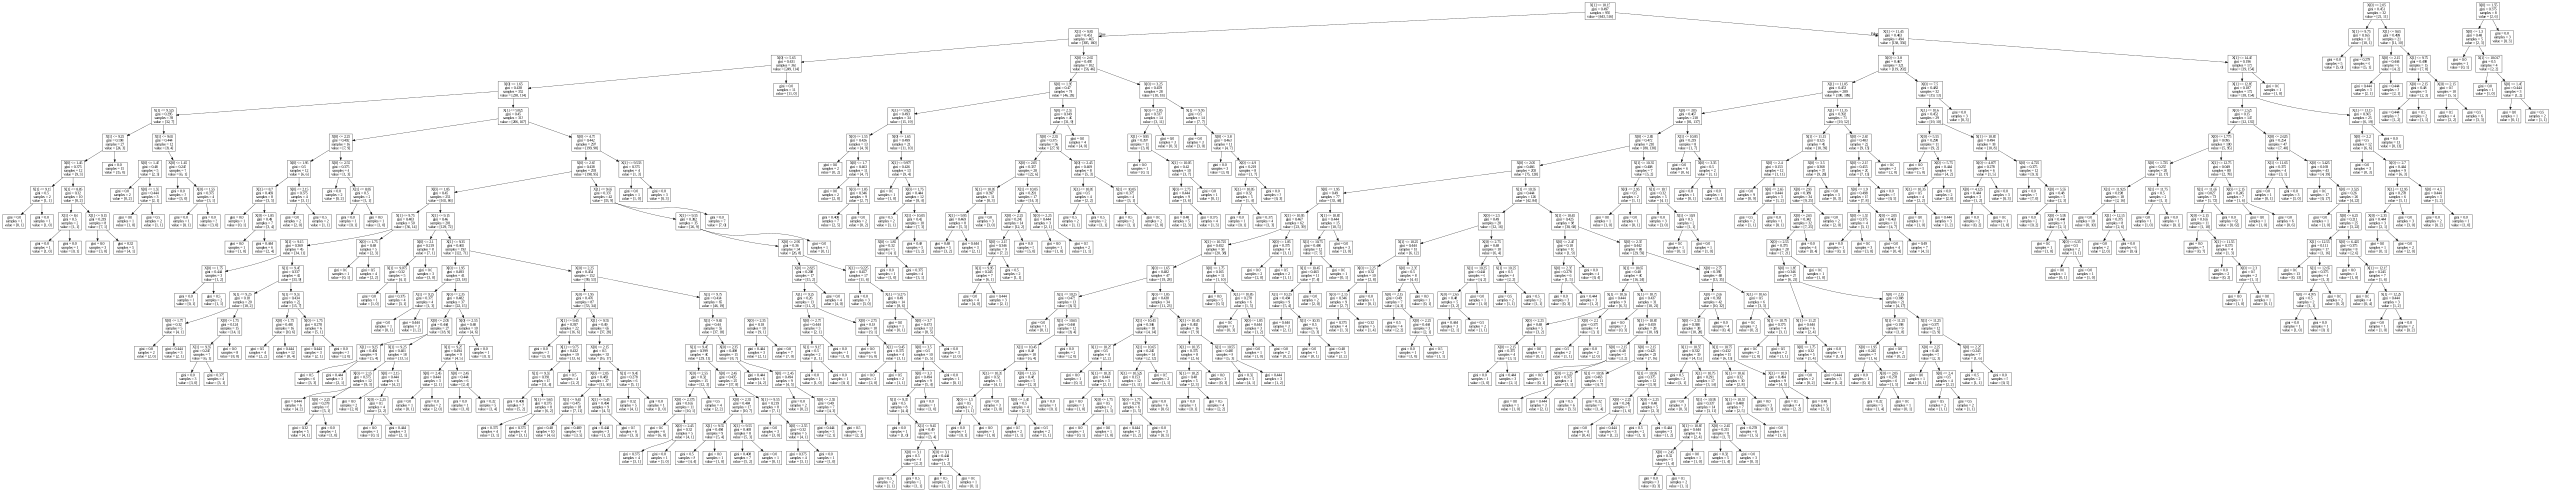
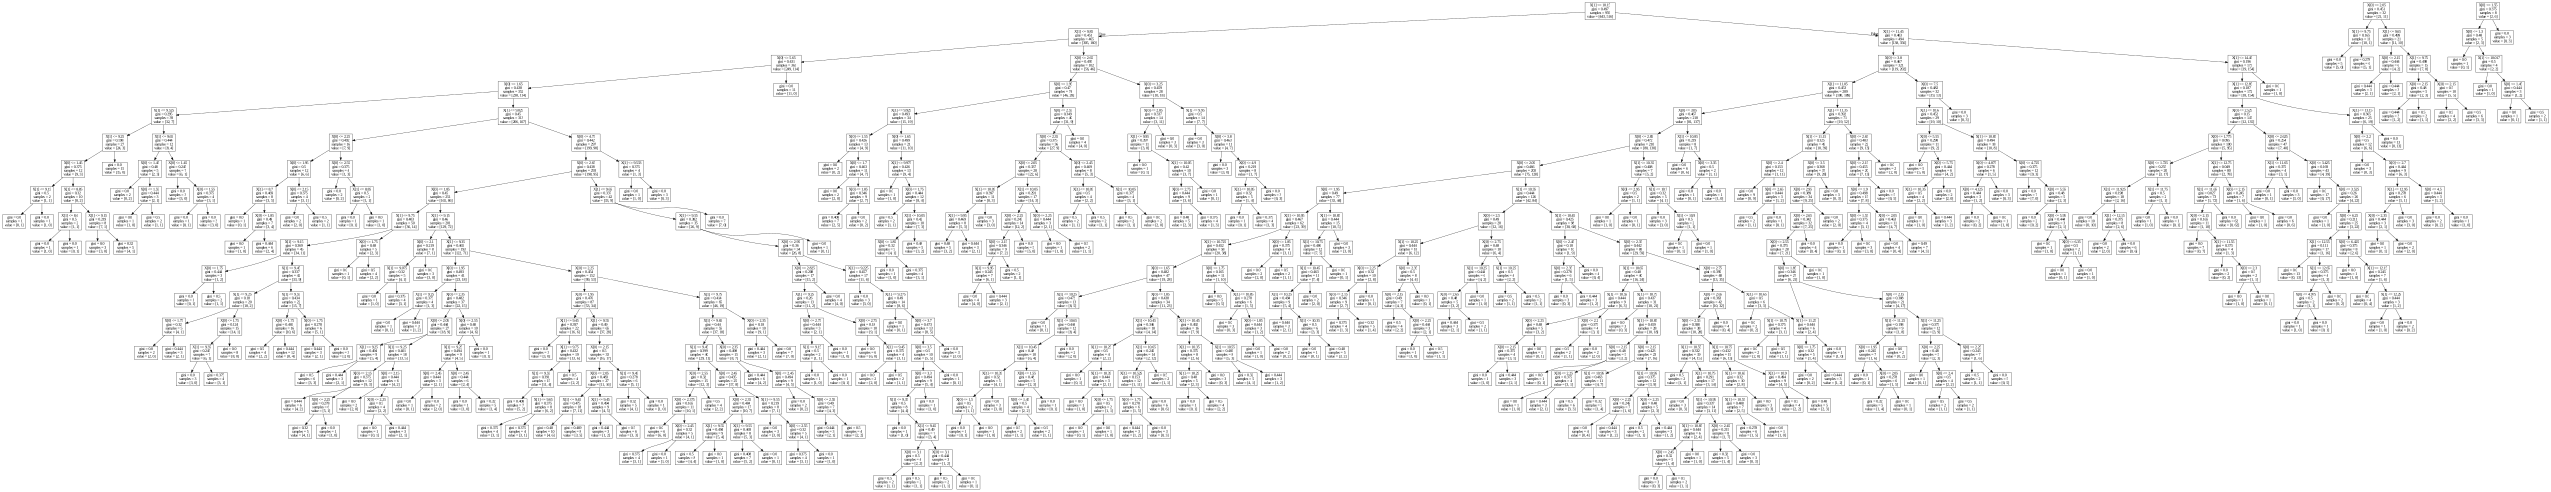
none -> (157, 155)
(1766, 312) -> (1780, 312)
none -> (734, 313)
